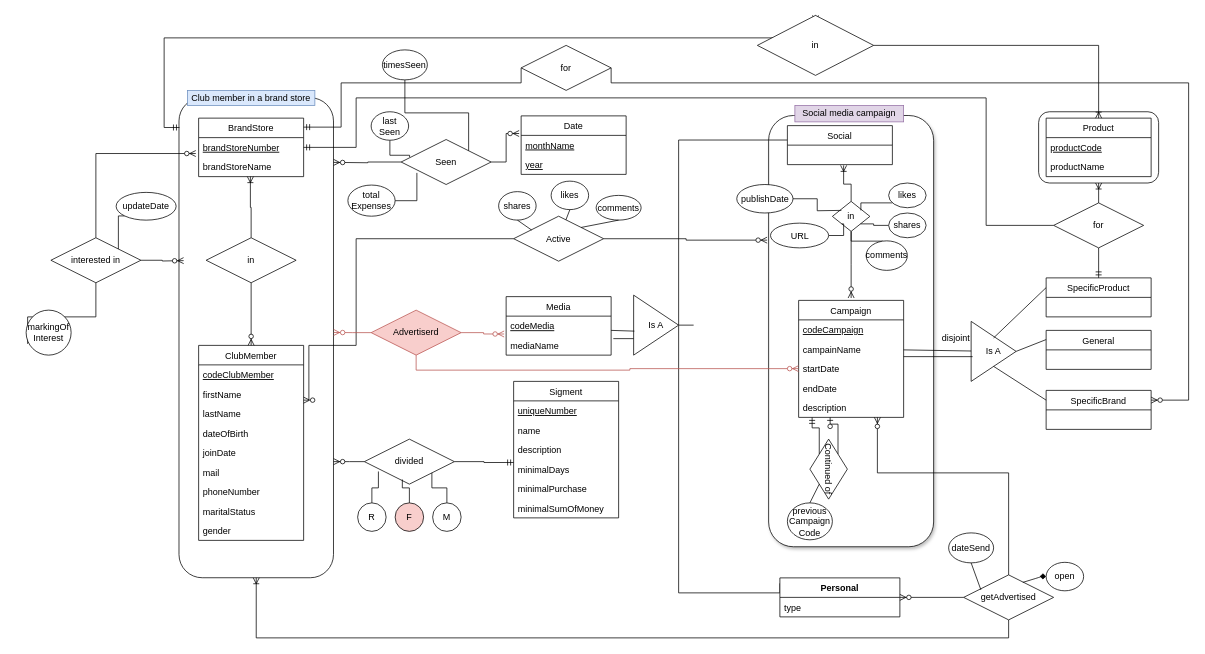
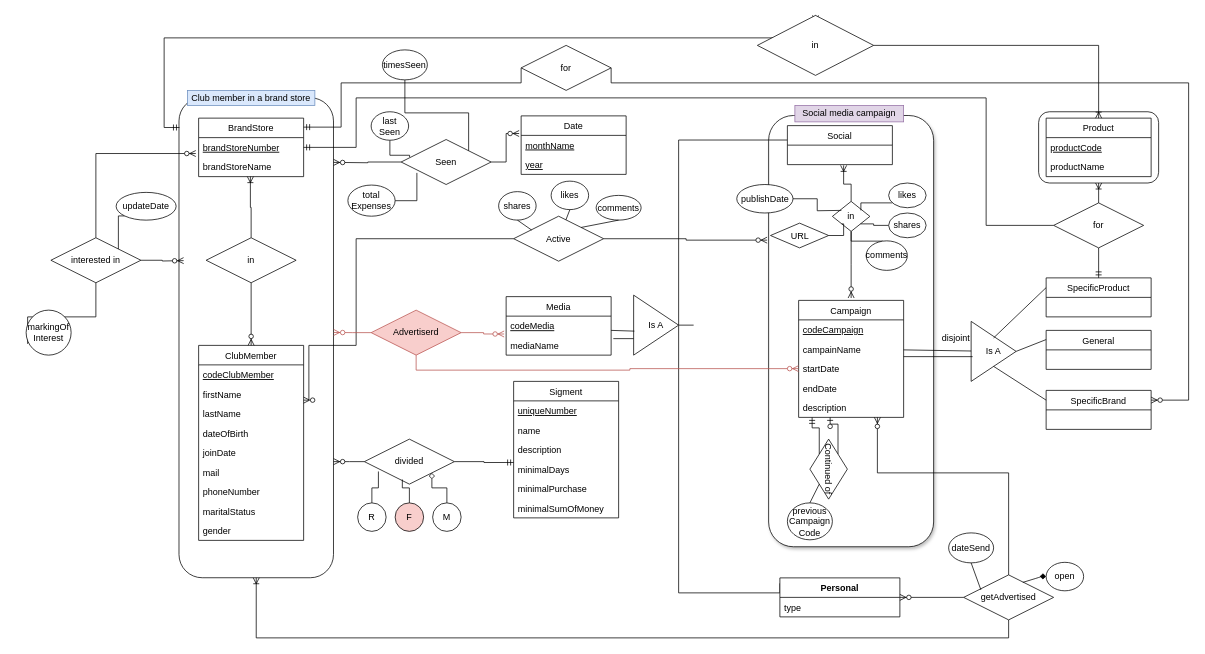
(799, 236) -> (799, 236)
(432, 476) -> (432, 479)
